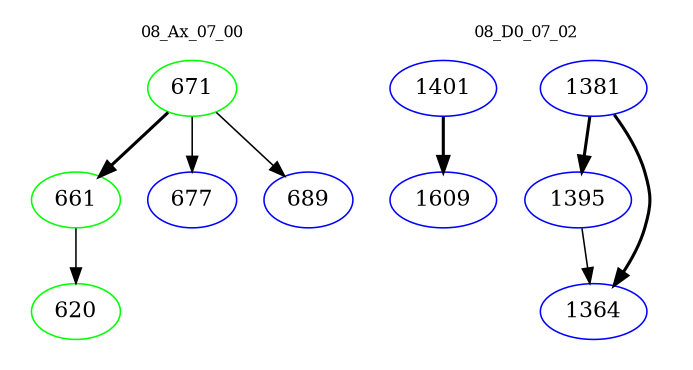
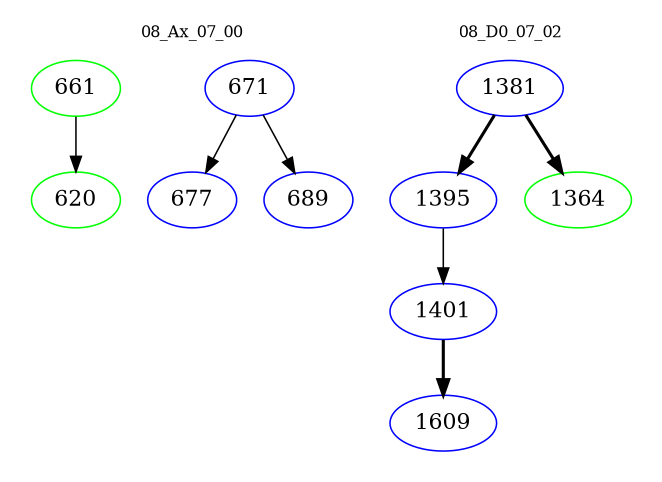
(192, 88) -> (250, 88)
(140, 139) -> none
(585, 248) -> (443, 248)
(594, 312) -> (578, 200)
